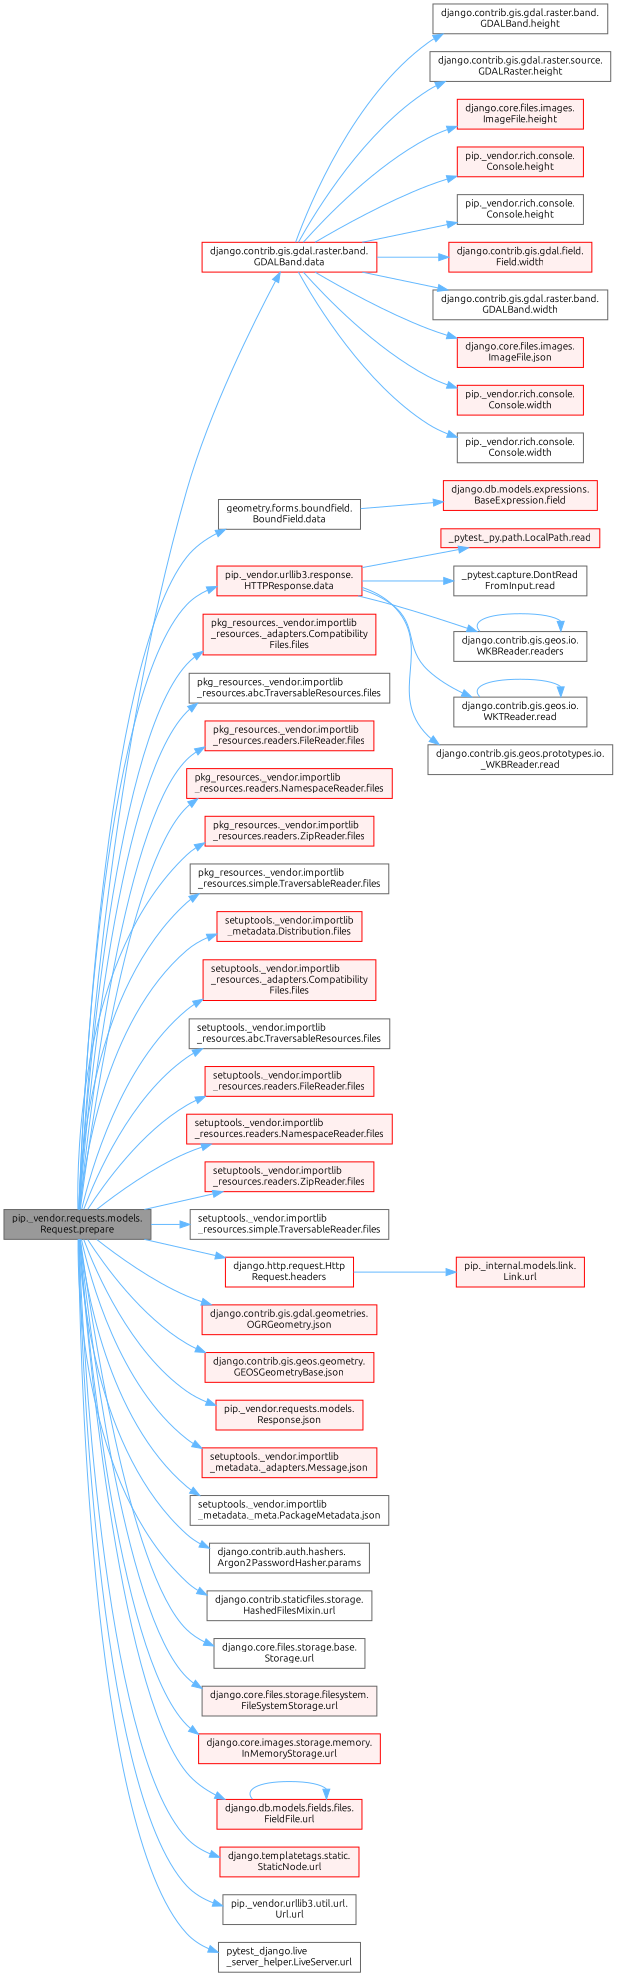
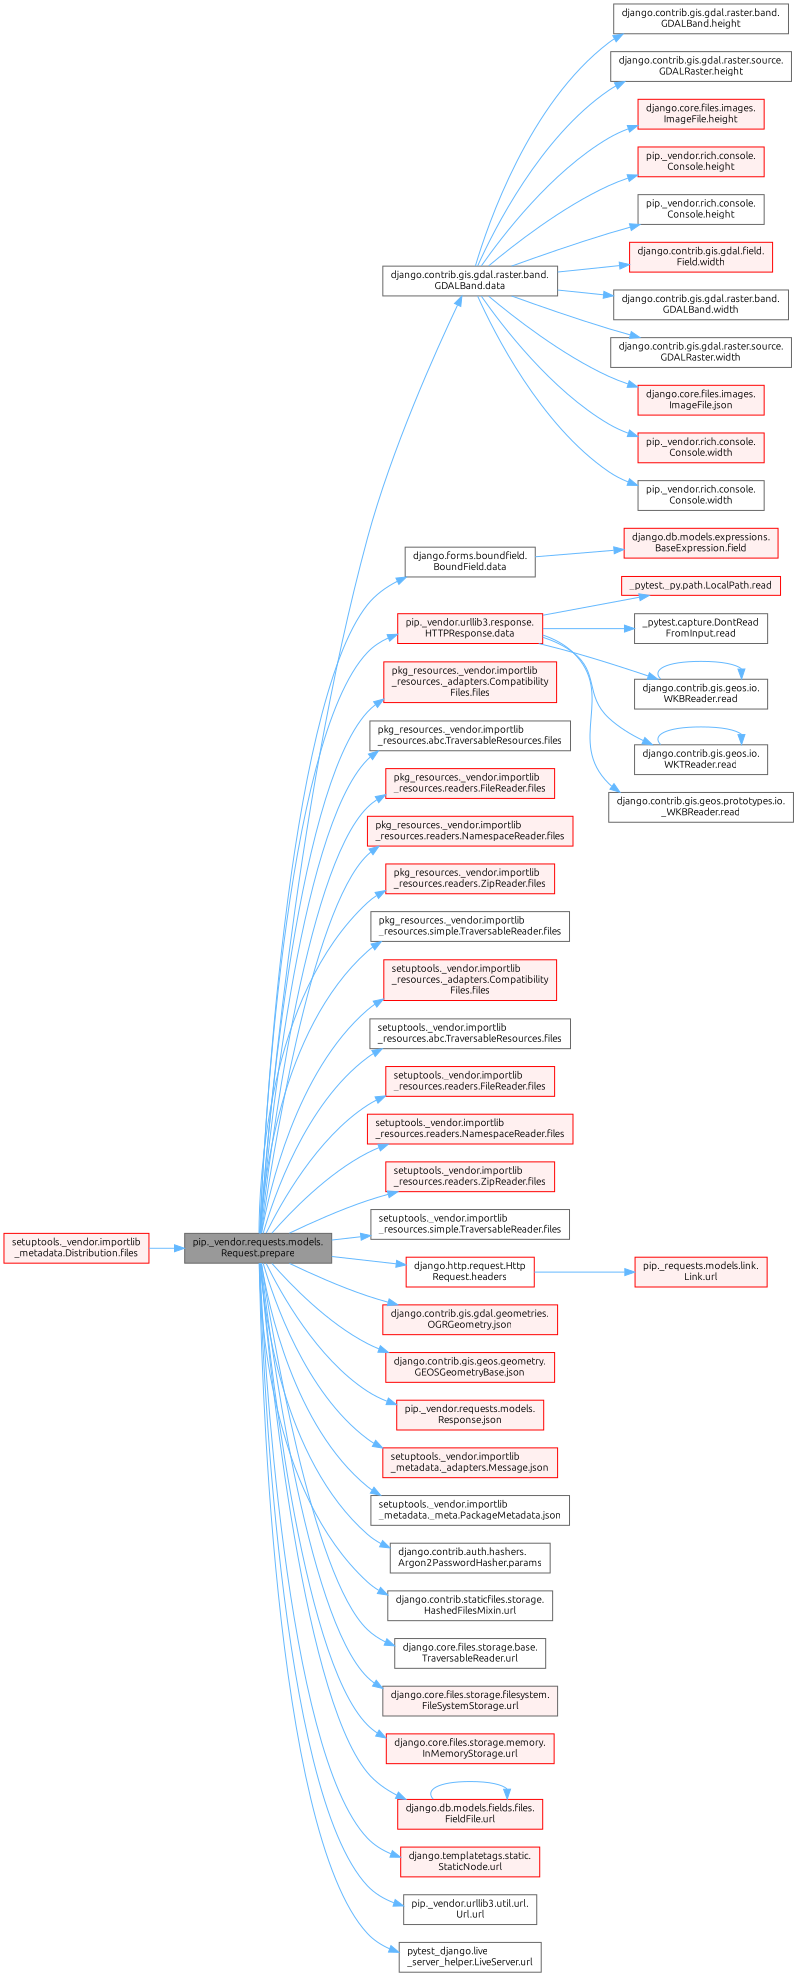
(289, 257) -> (470, 281)
none -> (701, 353)
(289, 514) -> (470, 562)
(520, 646) -> (701, 694)
(115, 1059) -> (162, 1248)
(520, 1272) -> (701, 1272)
(289, 1653) -> (470, 1653)
(289, 1749) -> (470, 1749)
